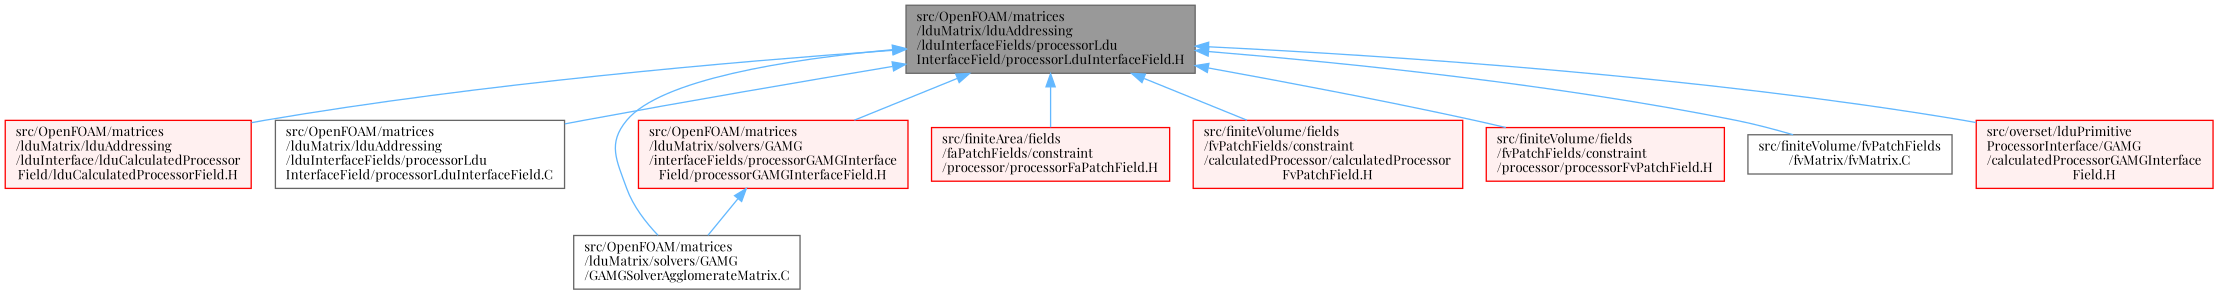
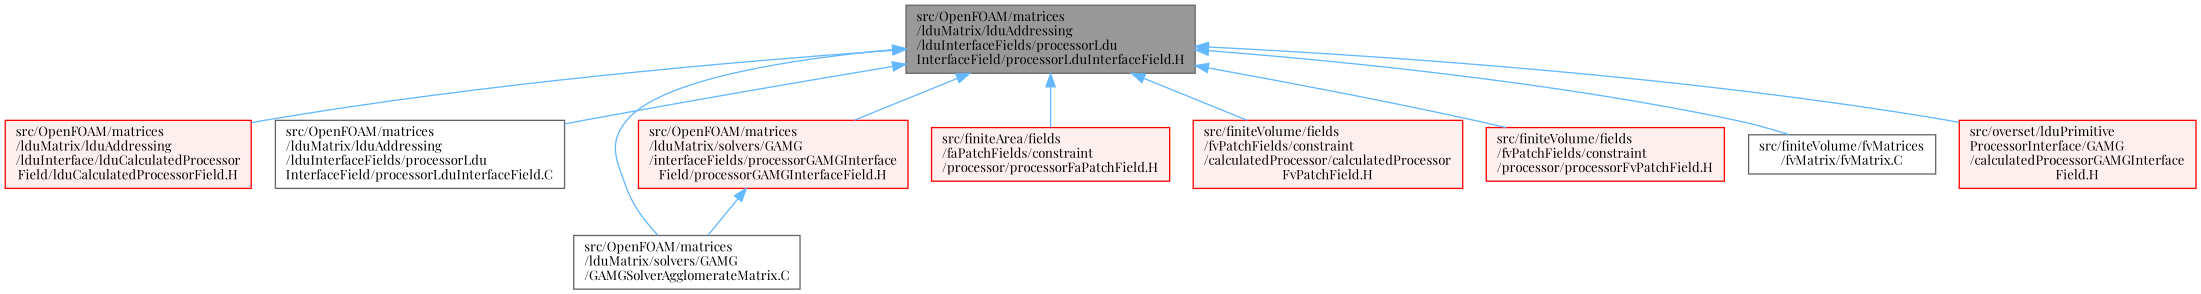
(1850, 154) -> (1842, 154)
